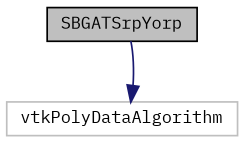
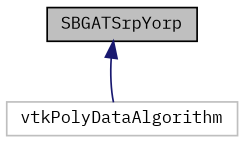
(133, 63) -> (111, 80)
